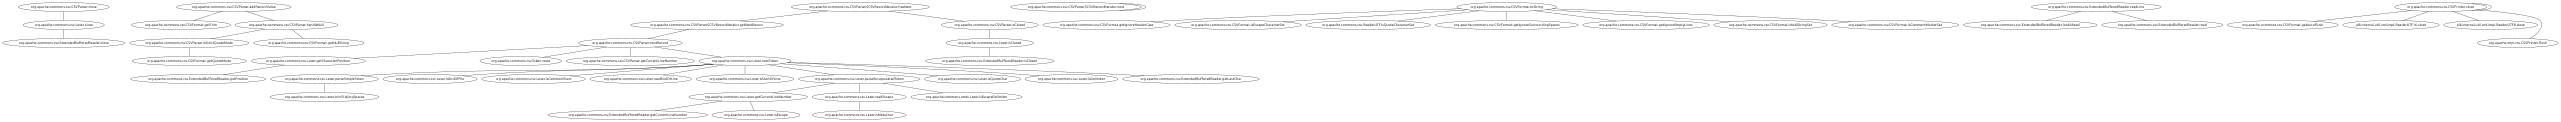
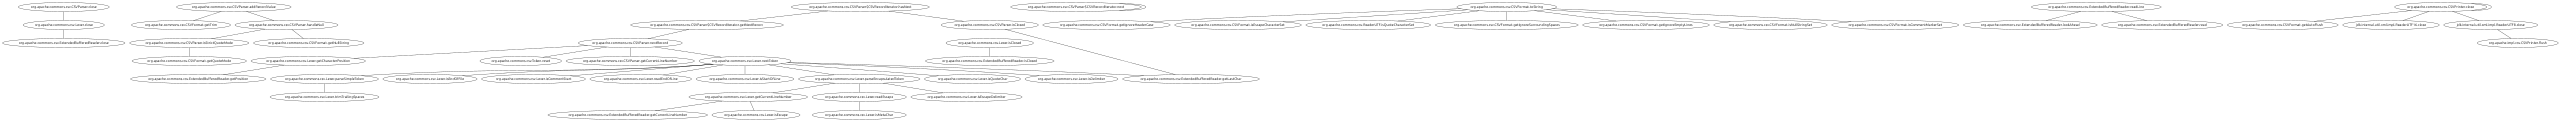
(2521, 15) -> (2504, 34)
(990, 34) -> (1090, 52)
(966, 97) -> (966, 97)
